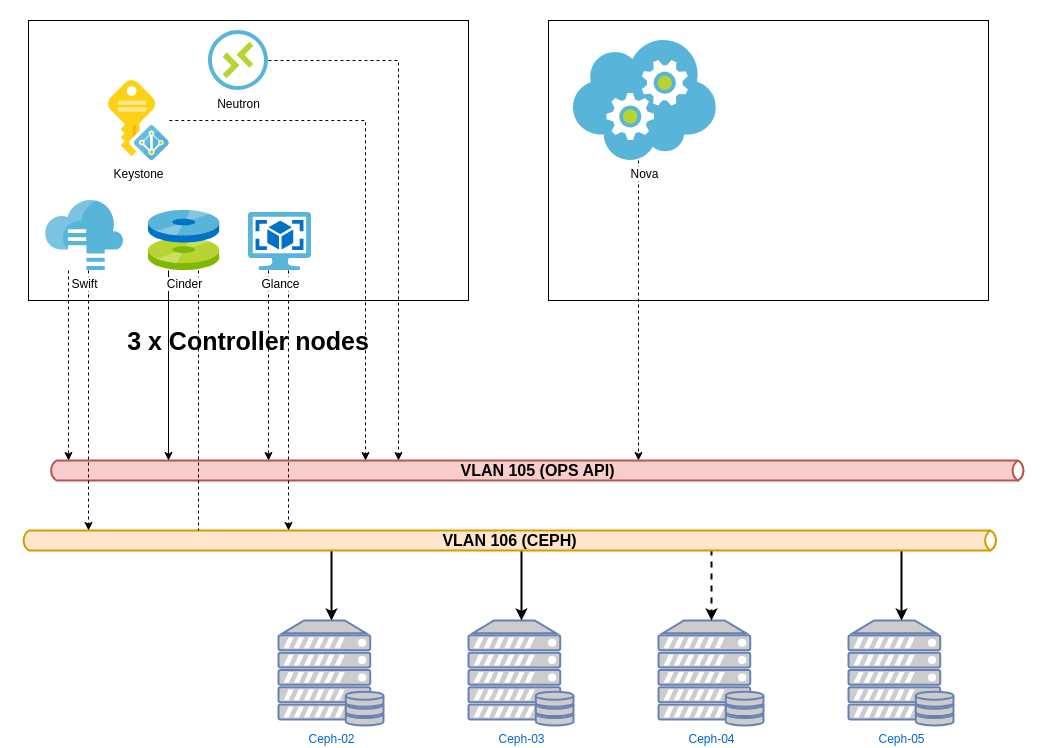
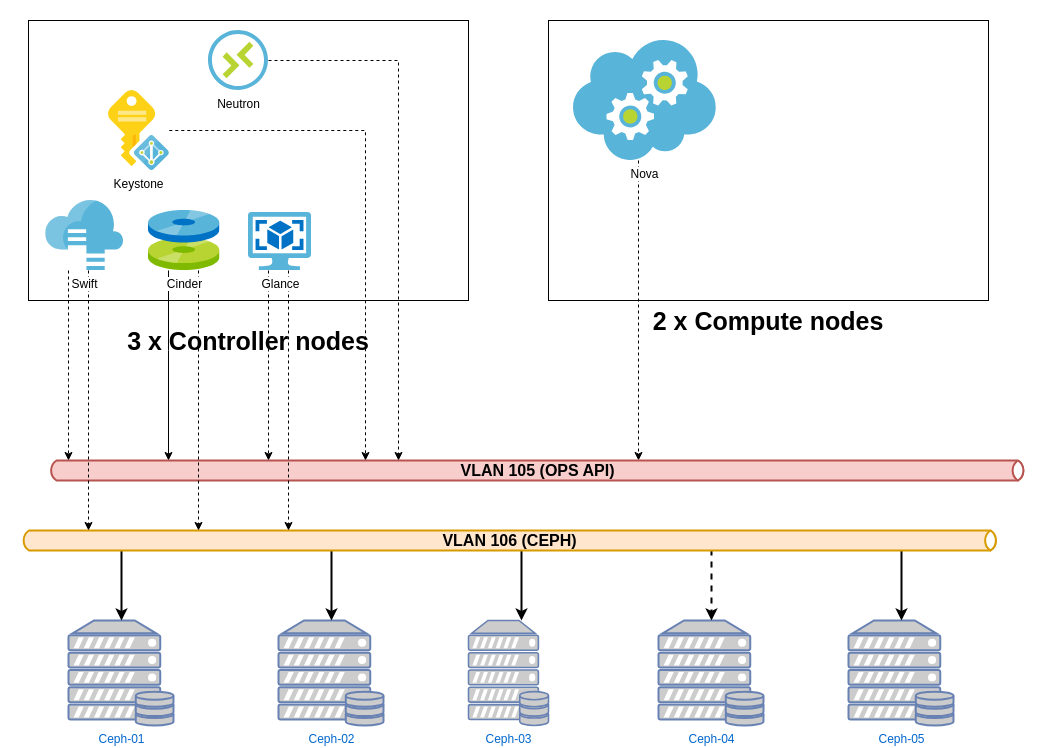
(139, 121) -> (139, 131)
none -> (769, 321)
(199, 525) -> (199, 522)
none -> (122, 581)
none -> (121, 673)
(521, 673) -> (509, 673)
